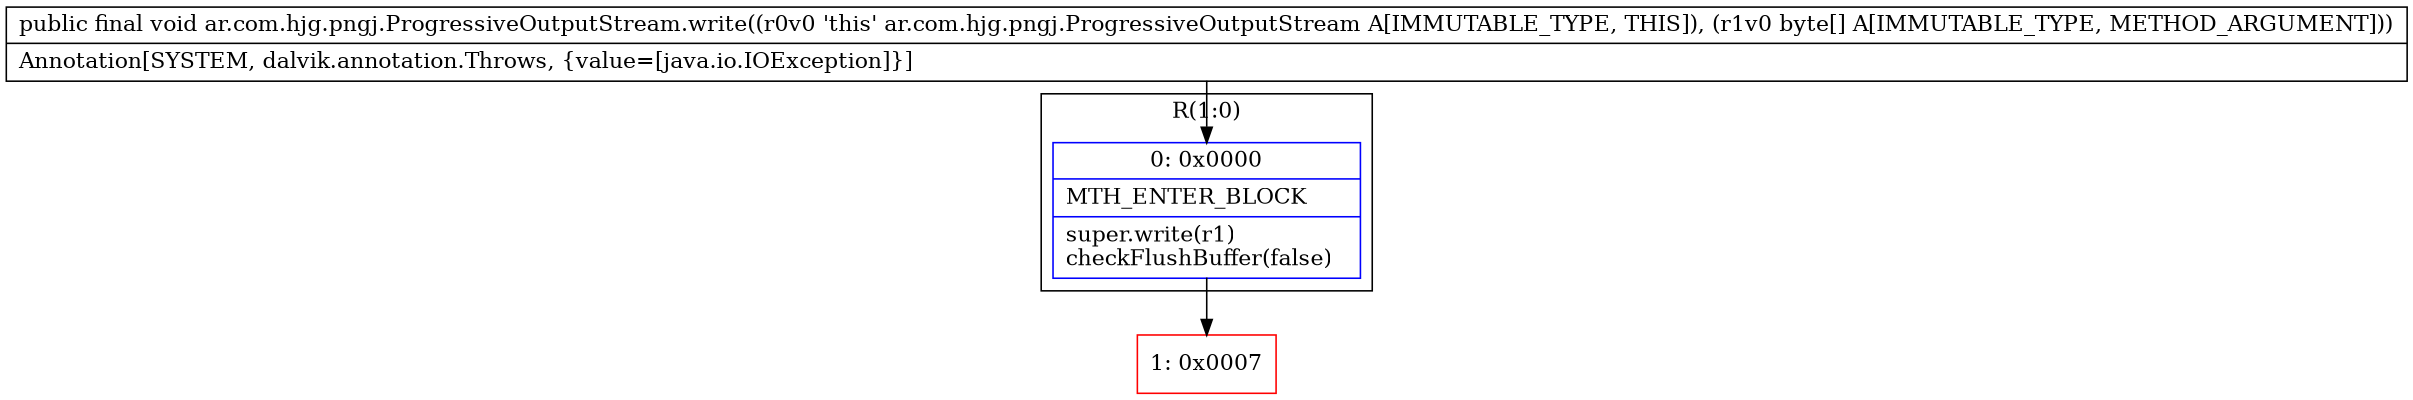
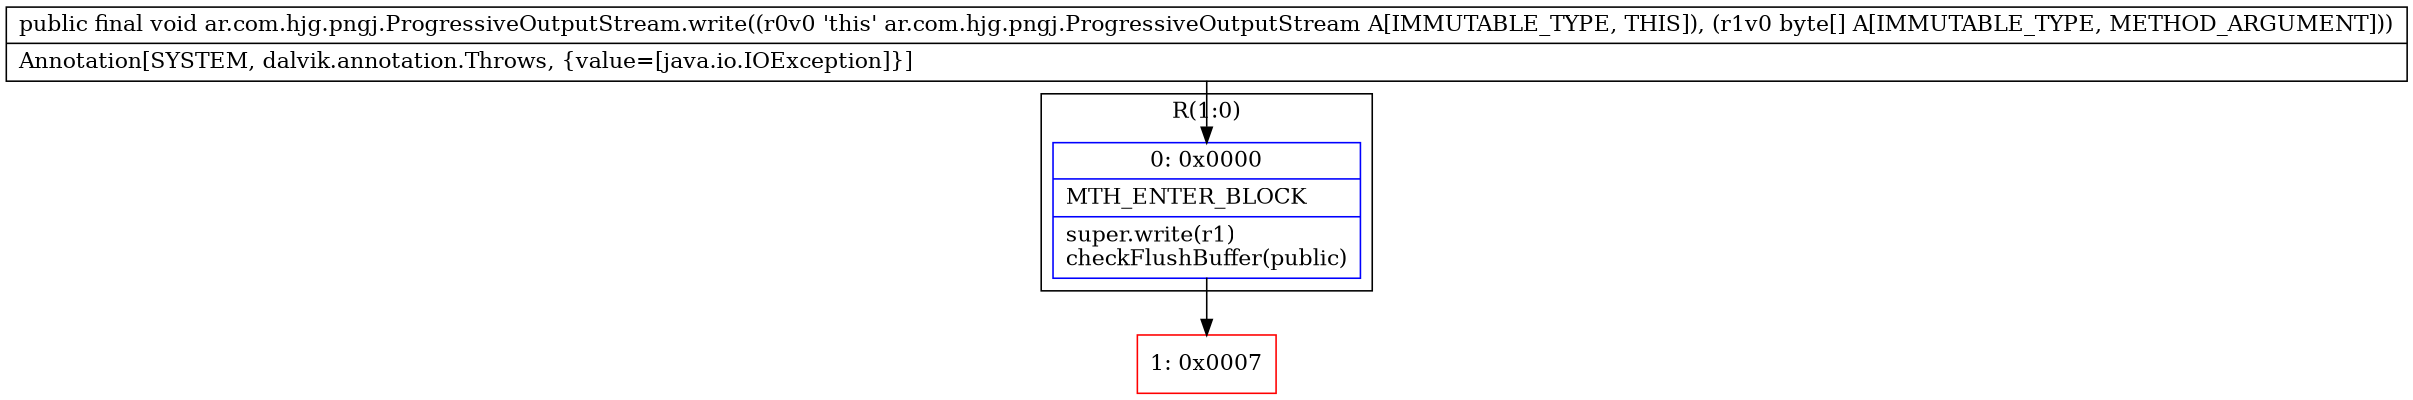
(1199, 259) -> (1207, 259)
